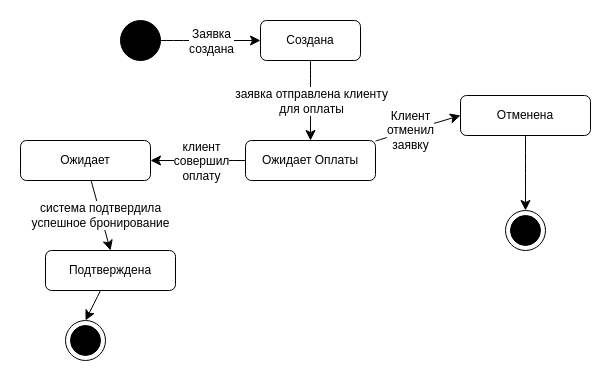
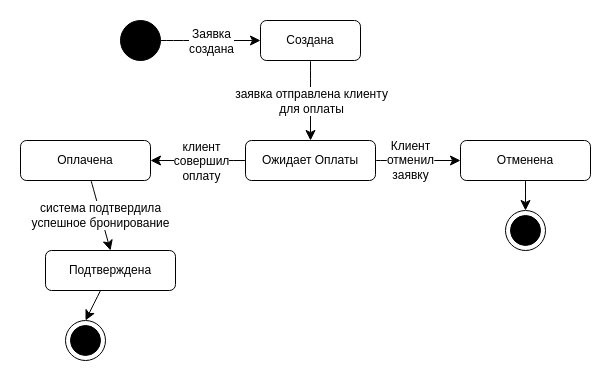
(526, 116) -> (526, 161)
(86, 161) -> (86, 161)
